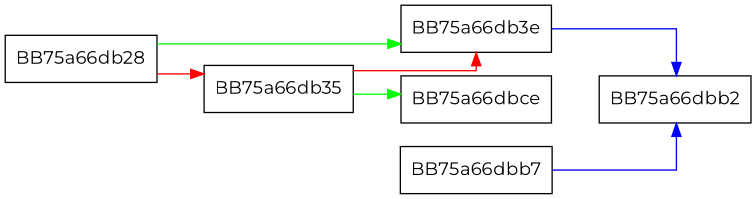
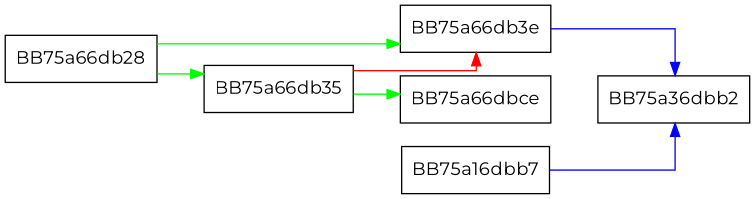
(174, 74) -> (174, 74)
(675, 99) -> (674, 99)
(476, 170) -> (476, 170)
